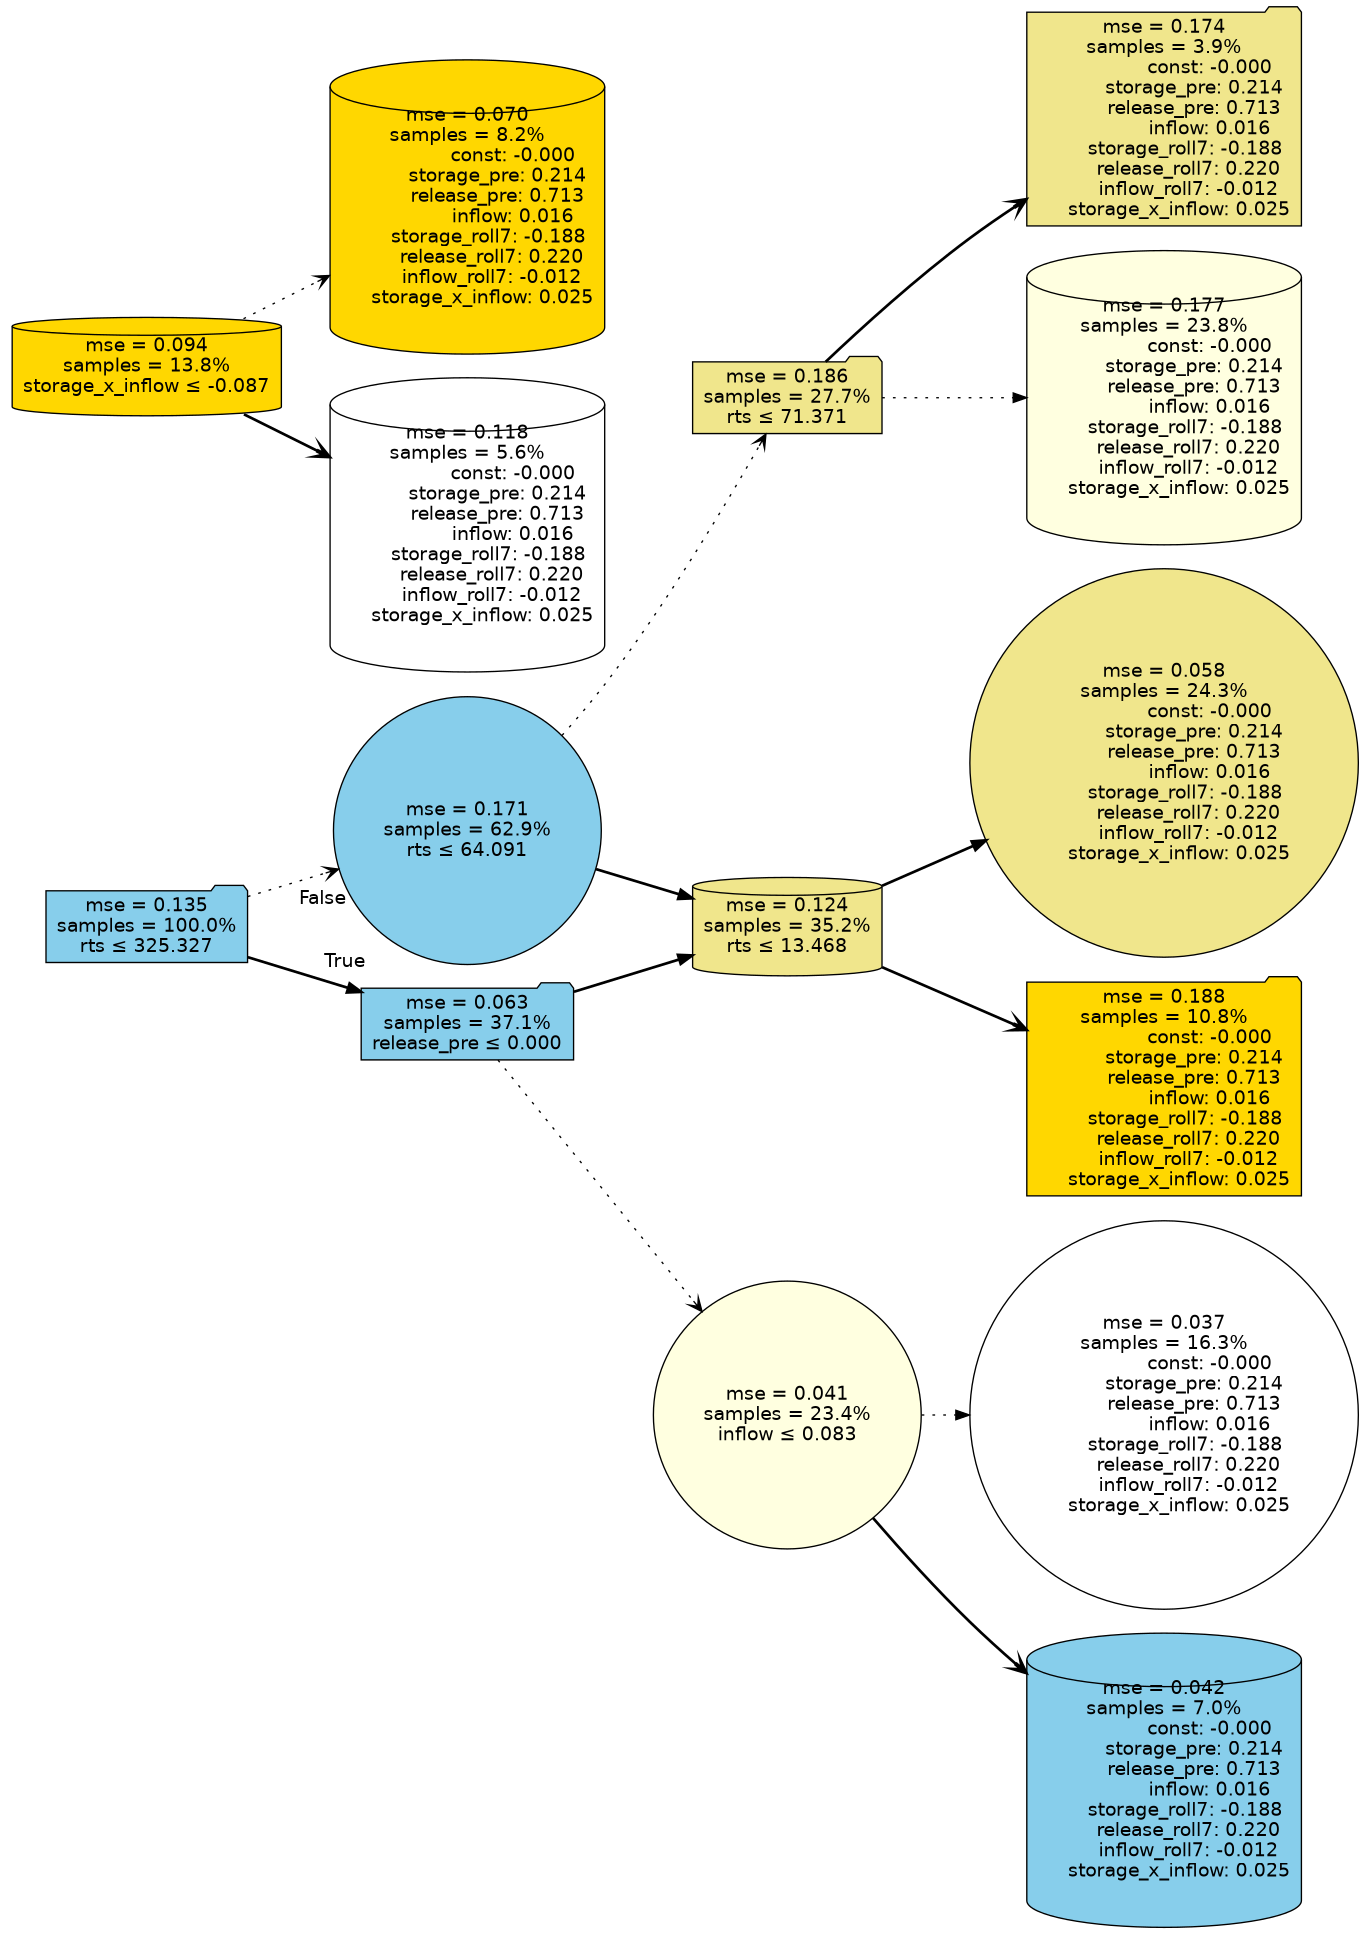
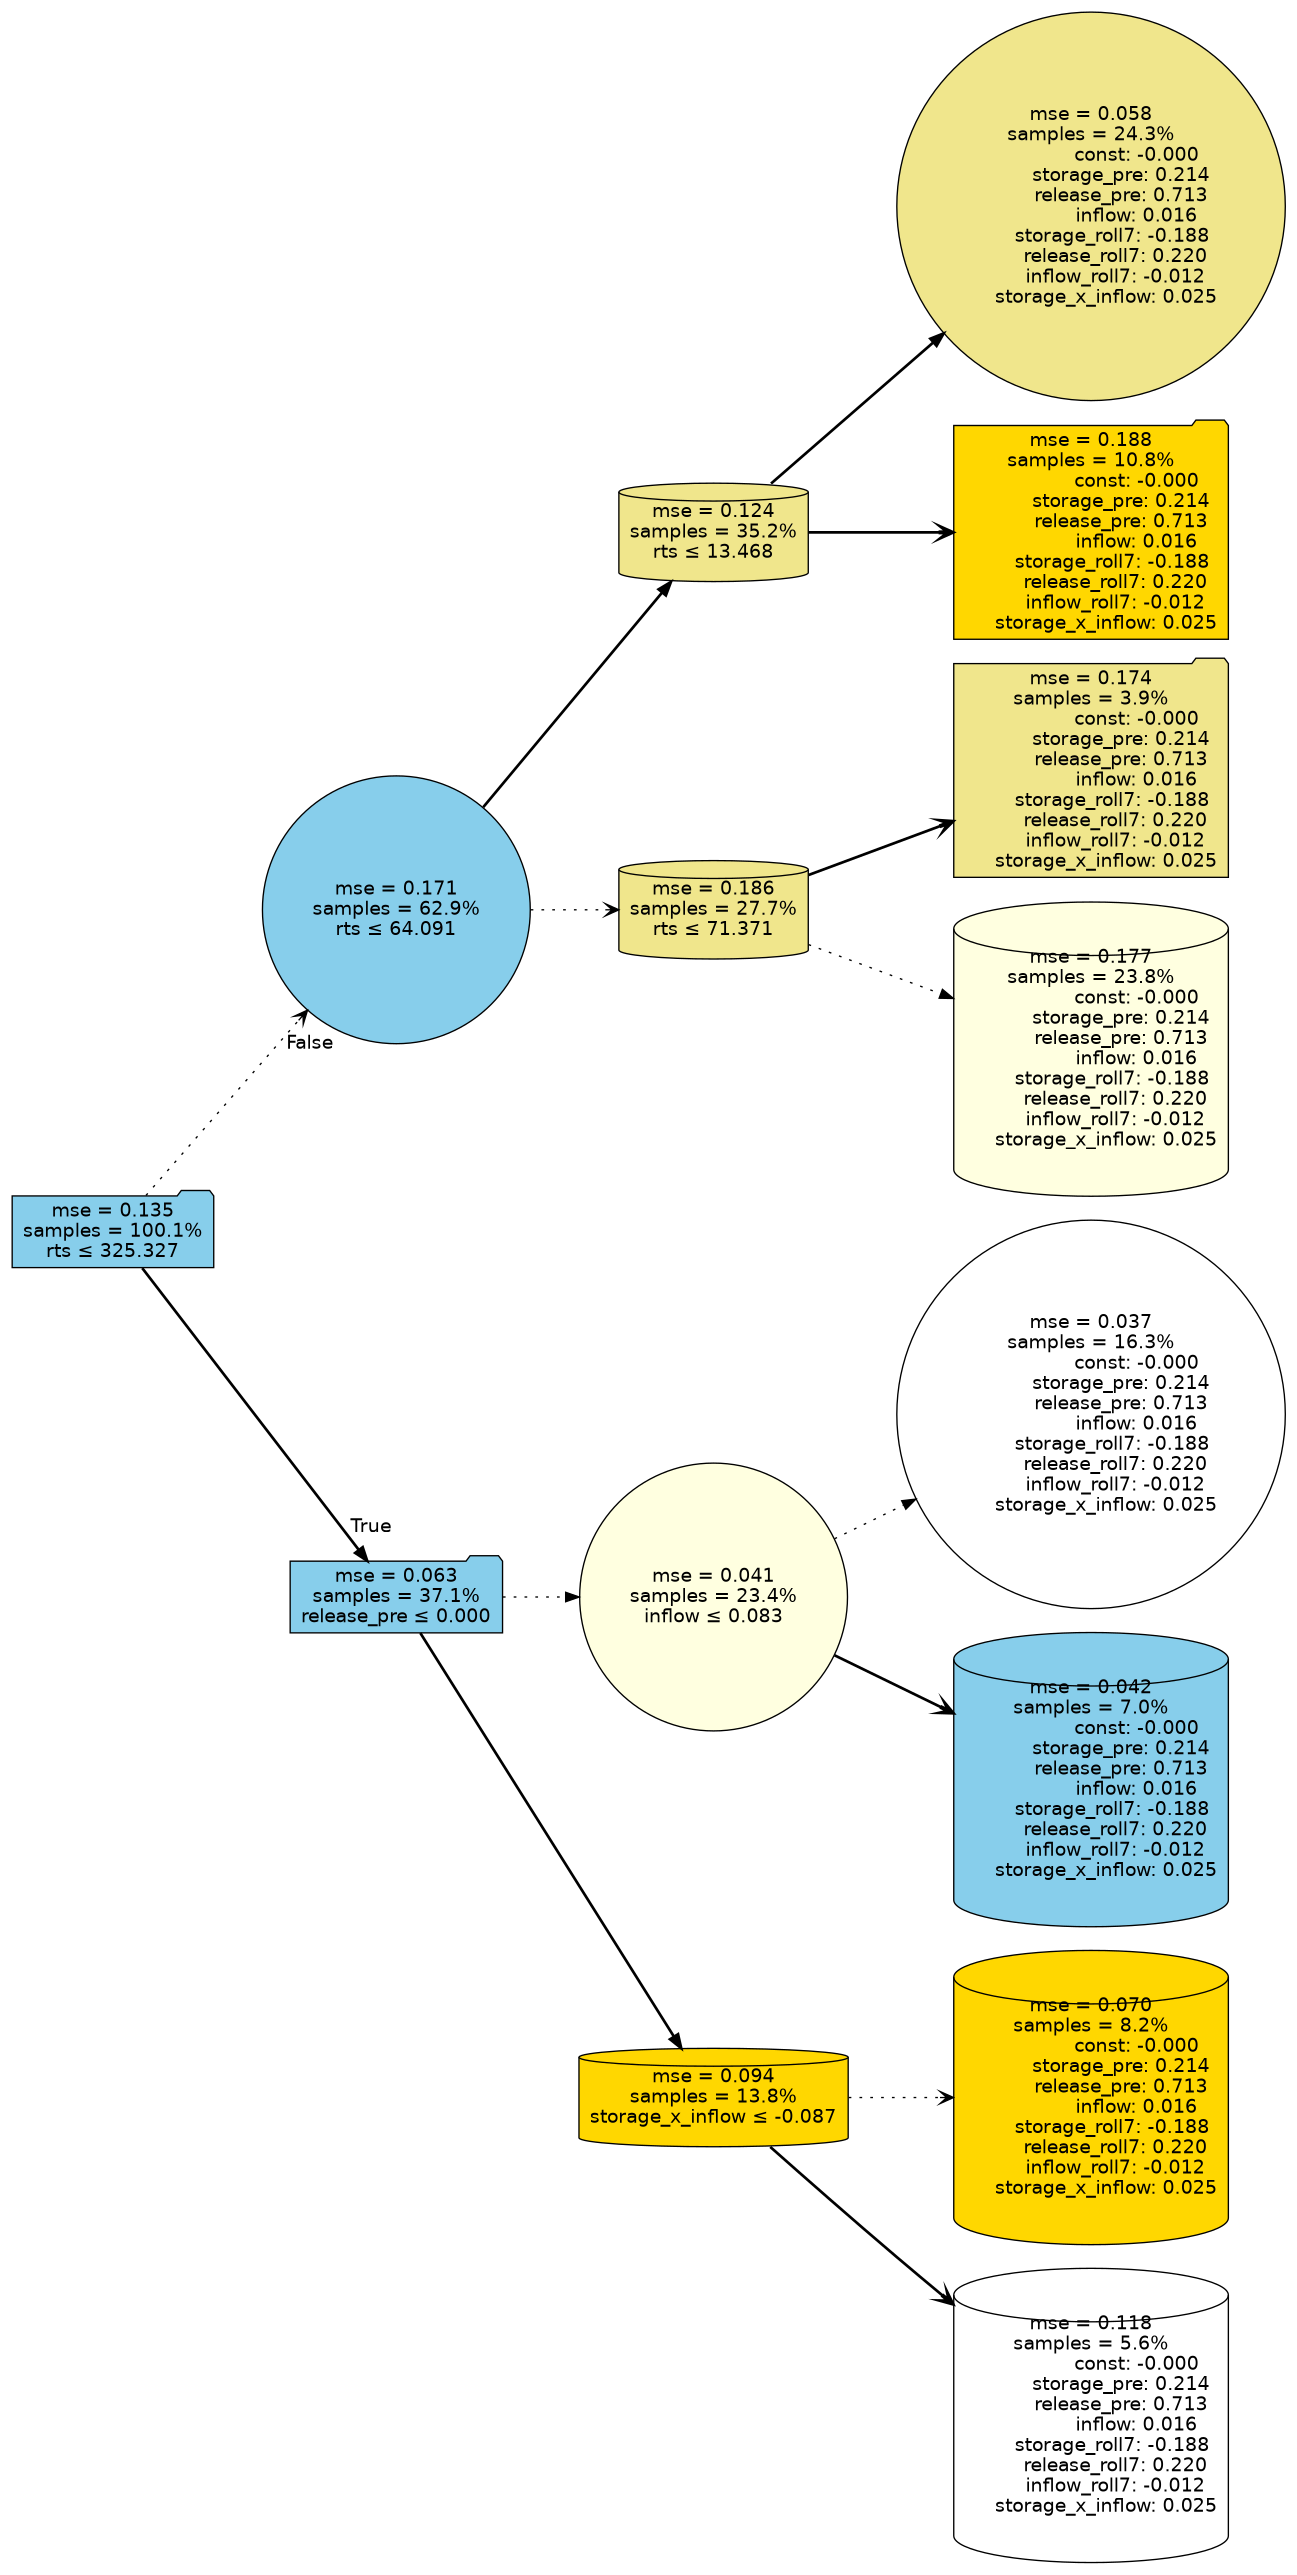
(787, 398) -> (714, 910)
(147, 927) -> (113, 1232)
(626, 976) -> (547, 1835)
(596, 1180) -> (534, 1597)
